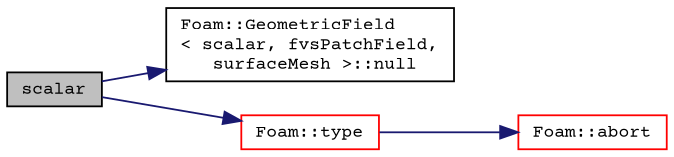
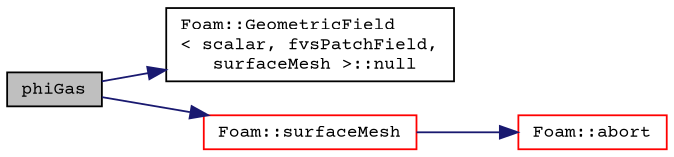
(55, 89) -> (55, 89)
(310, 132) -> (310, 132)
